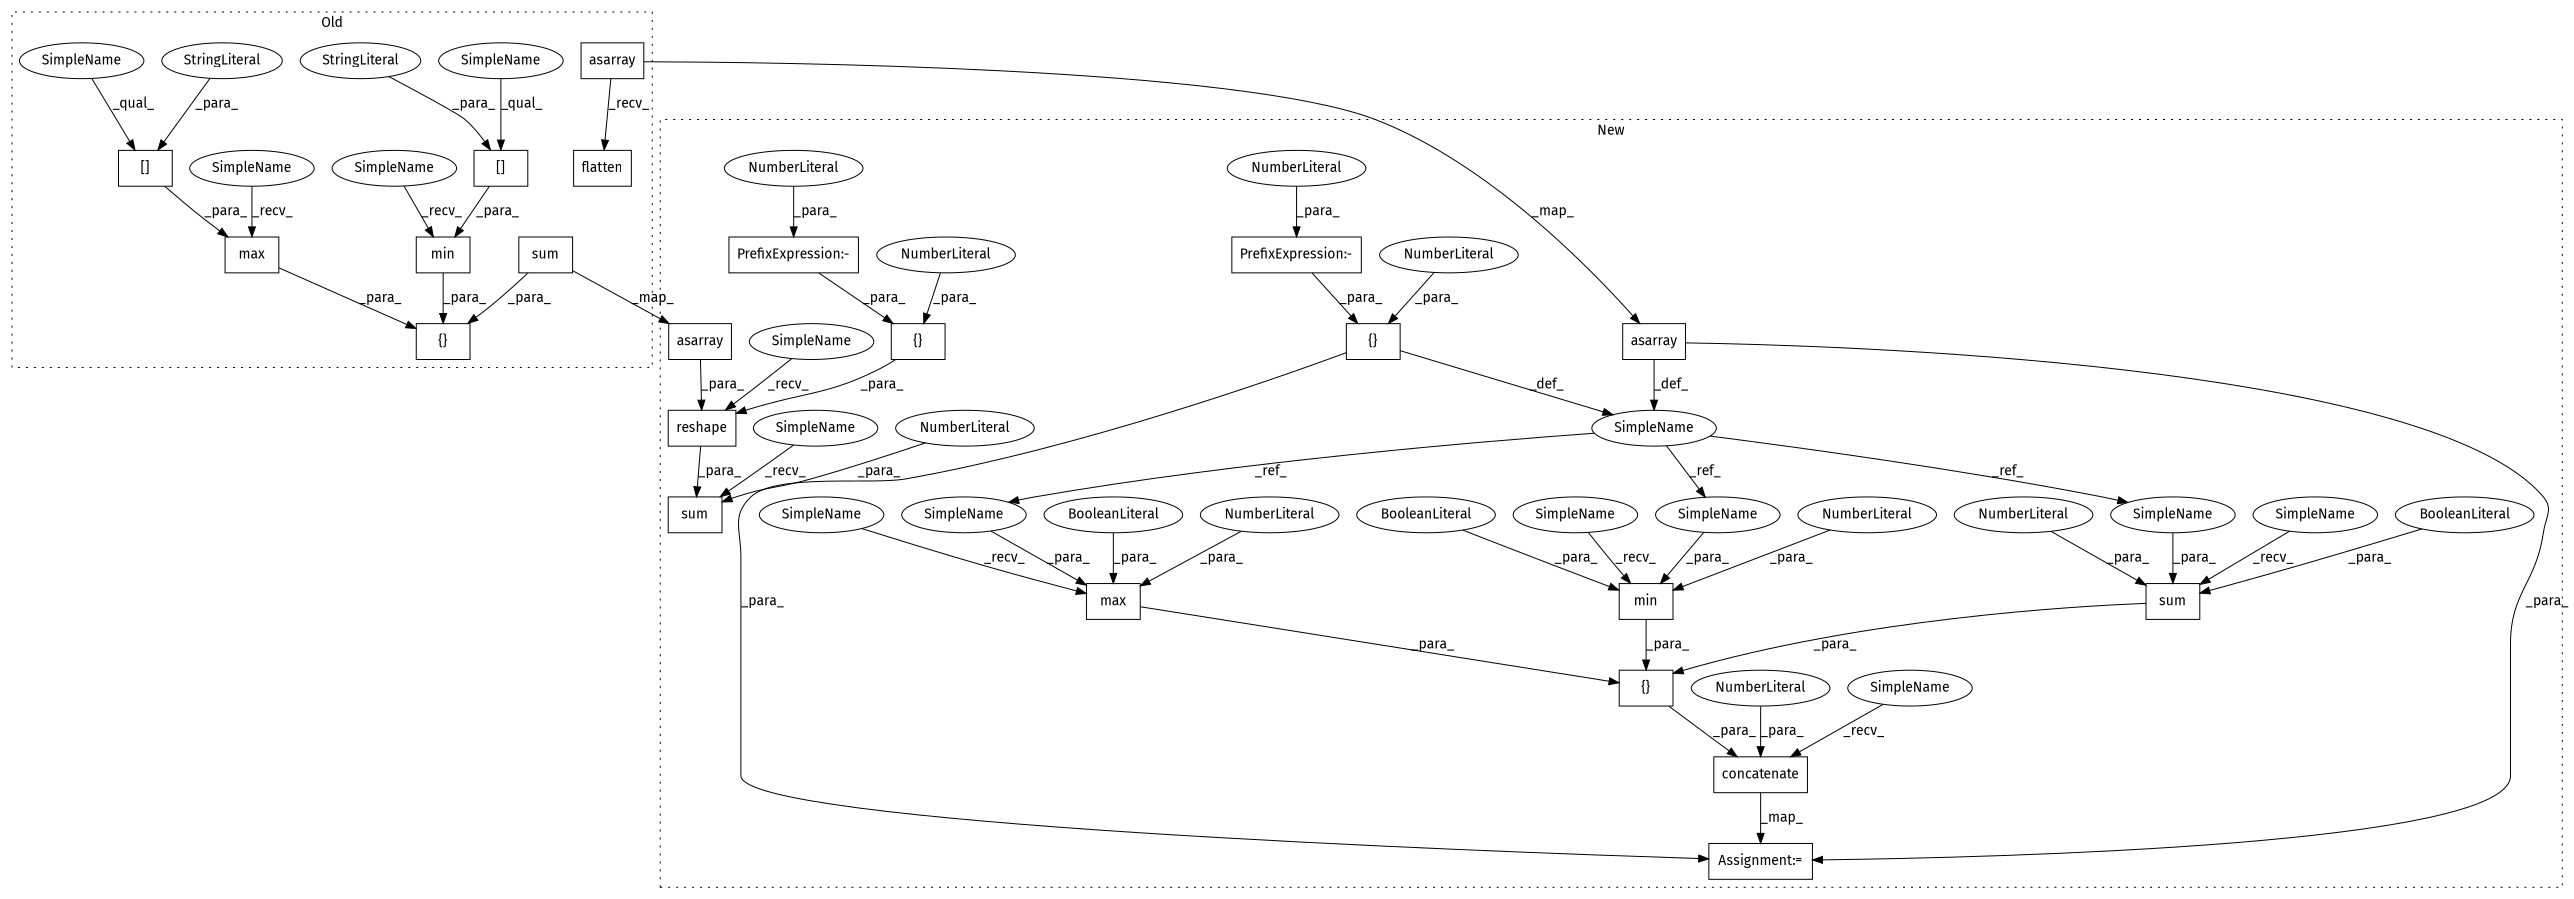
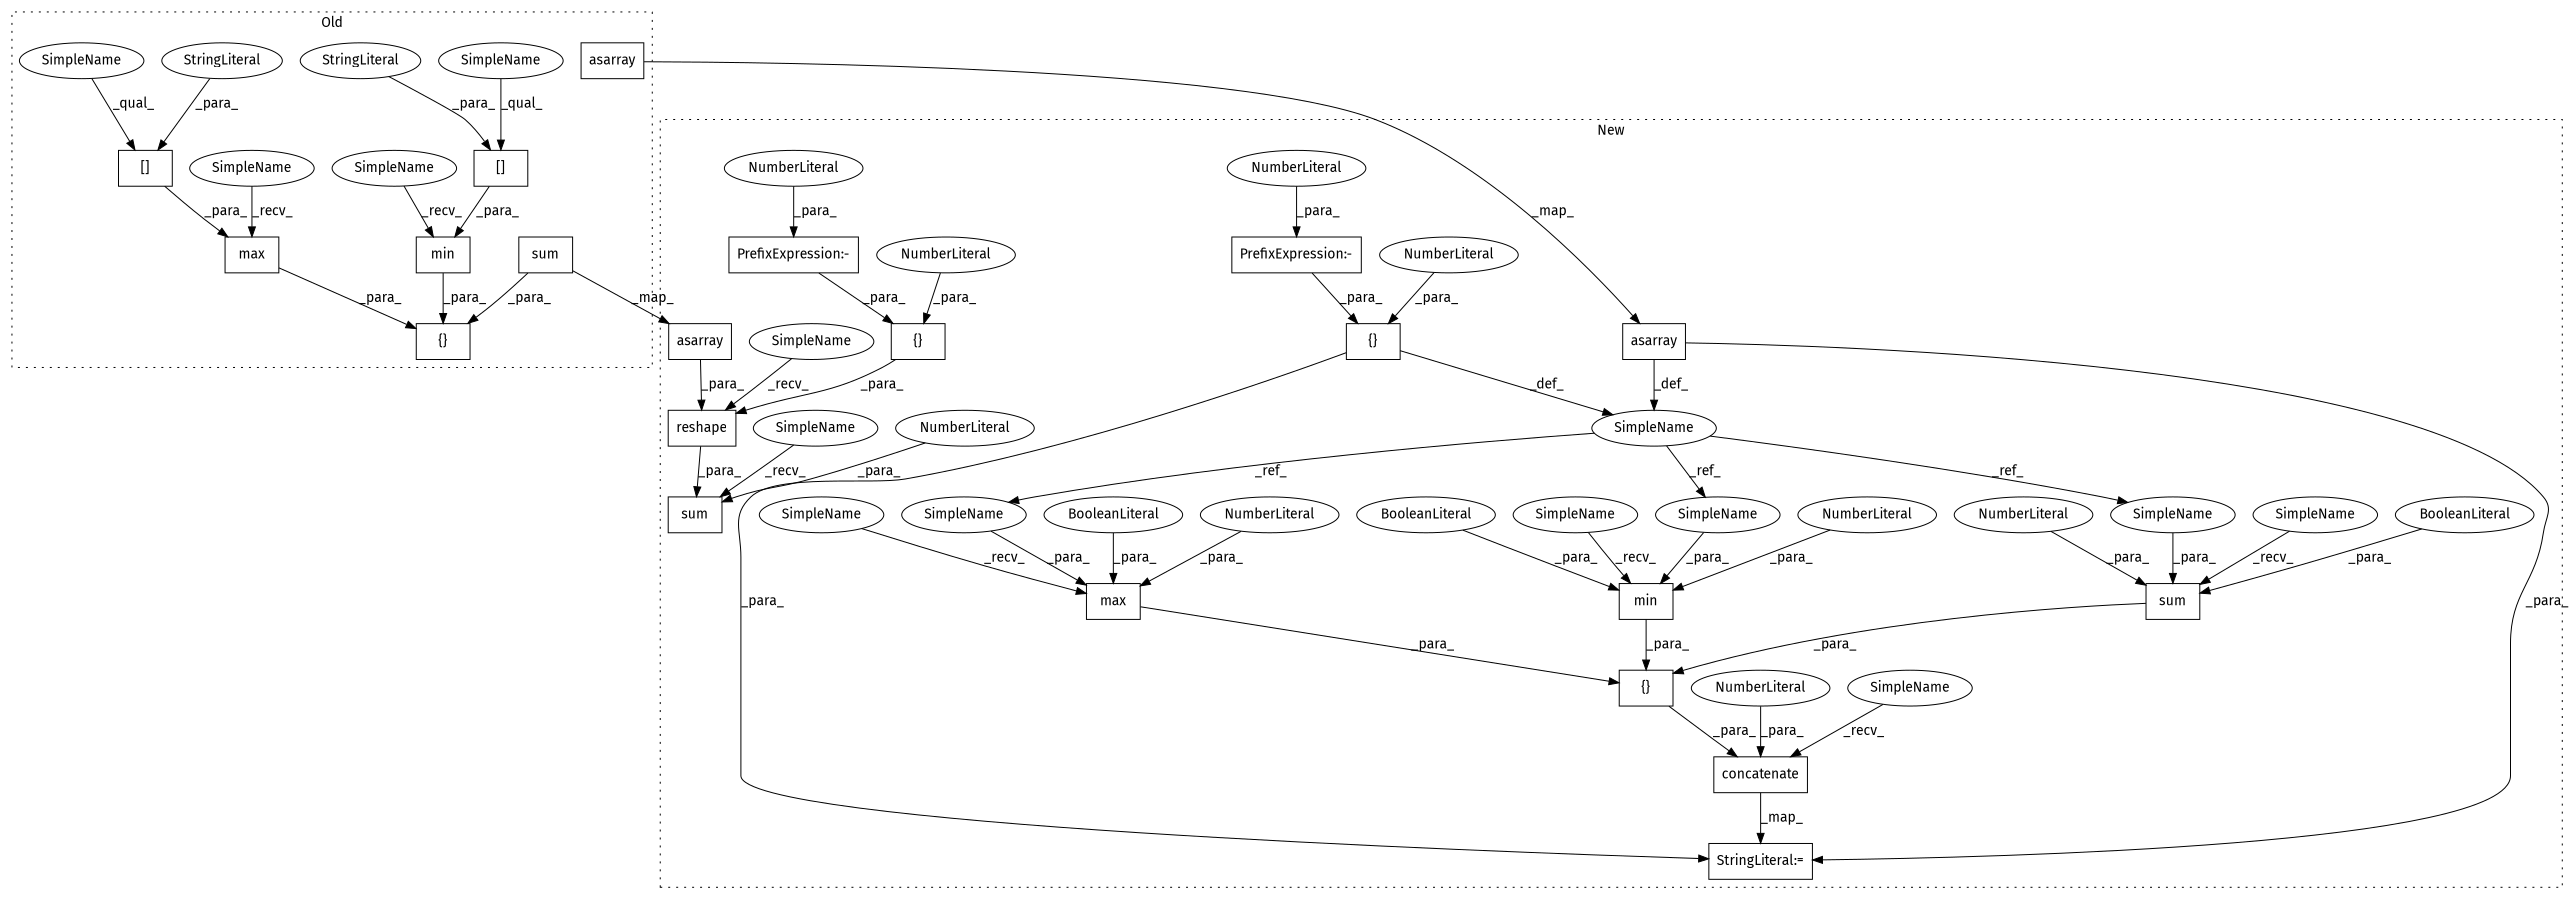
(602, 168) -> none
(1761, 861) -> (1761, 861)
